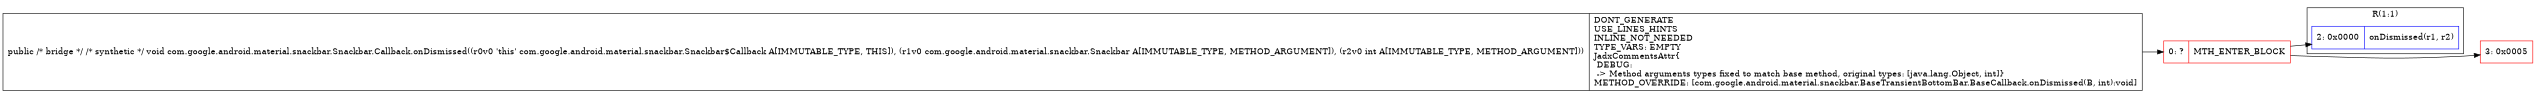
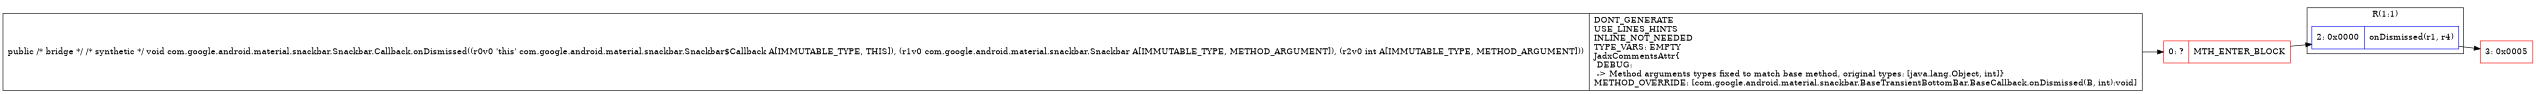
(2412, 37) -> (2412, 37)
(2382, 58) -> (2467, 47)
